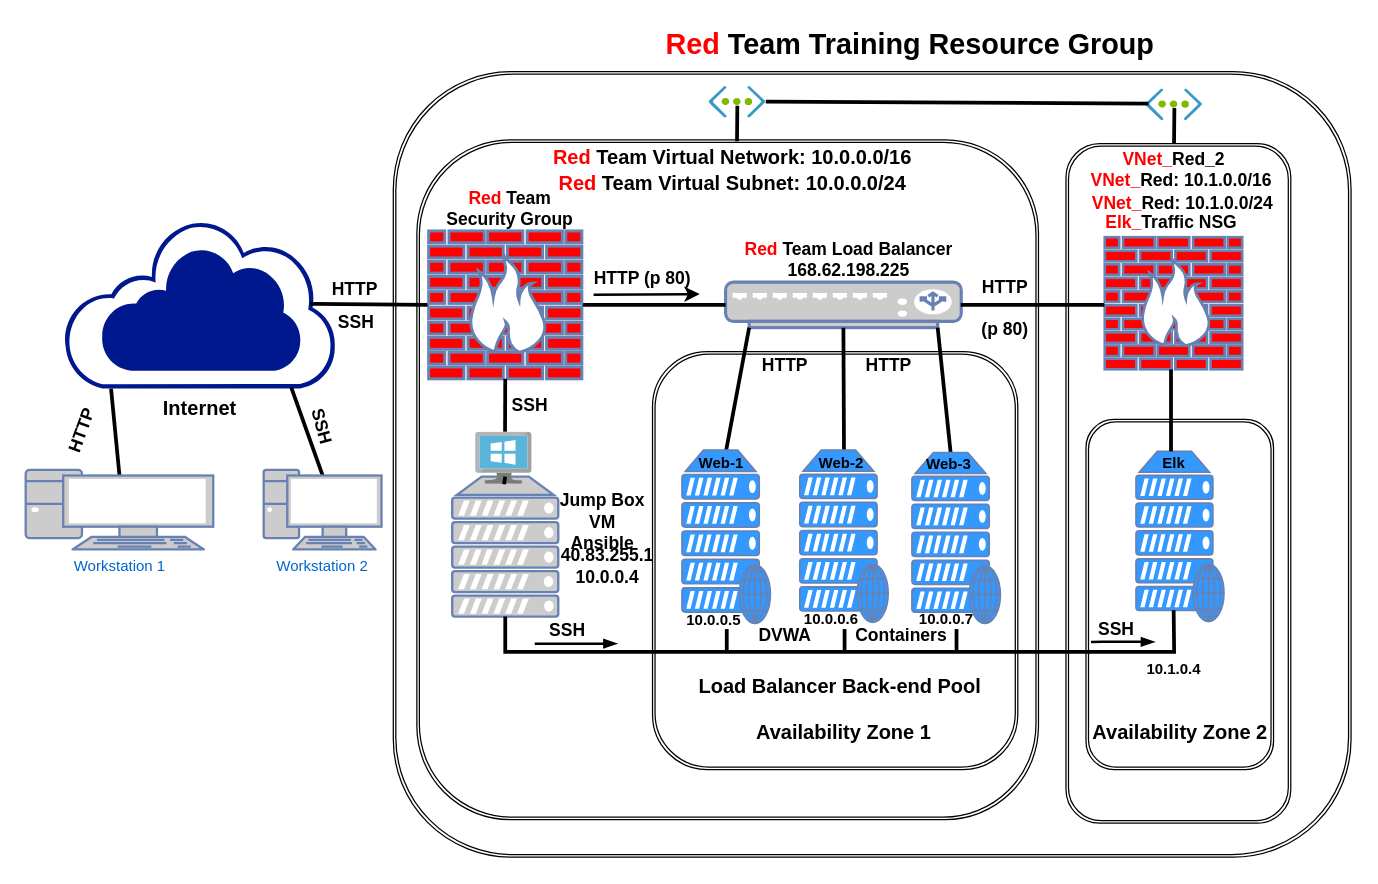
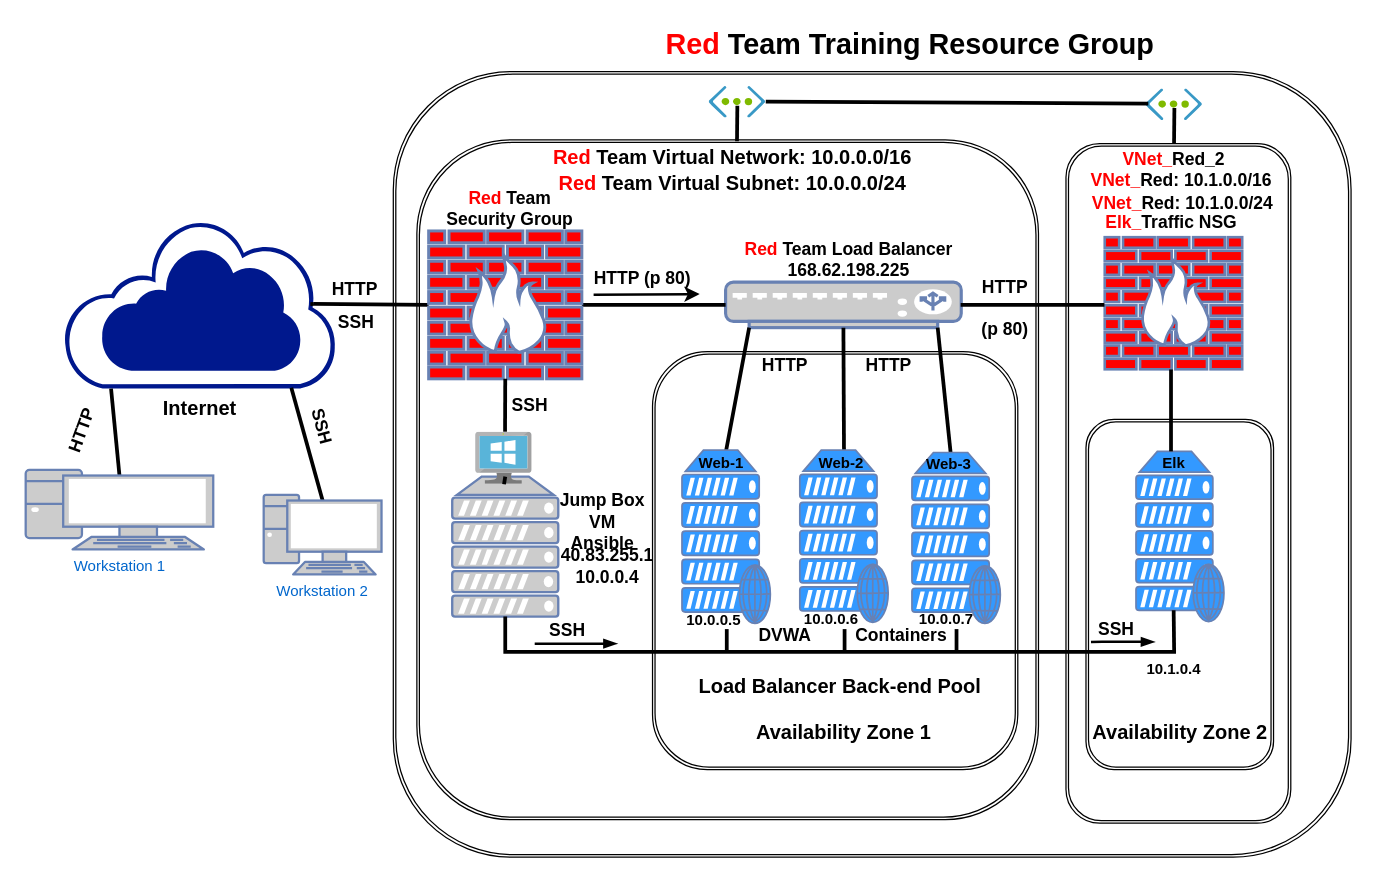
(322, 510) -> (322, 535)
